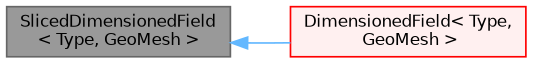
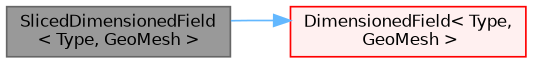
(269, 43) -> (252, 20)
